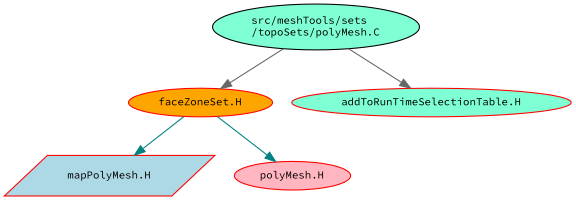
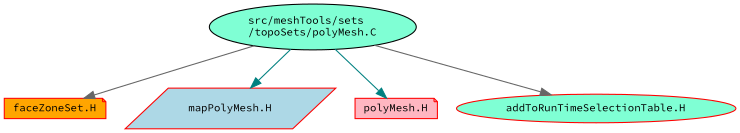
(201, 103) -> (55, 108)
(164, 132) -> (275, 65)
(242, 136) -> (357, 70)
(292, 176) -> (396, 108)
